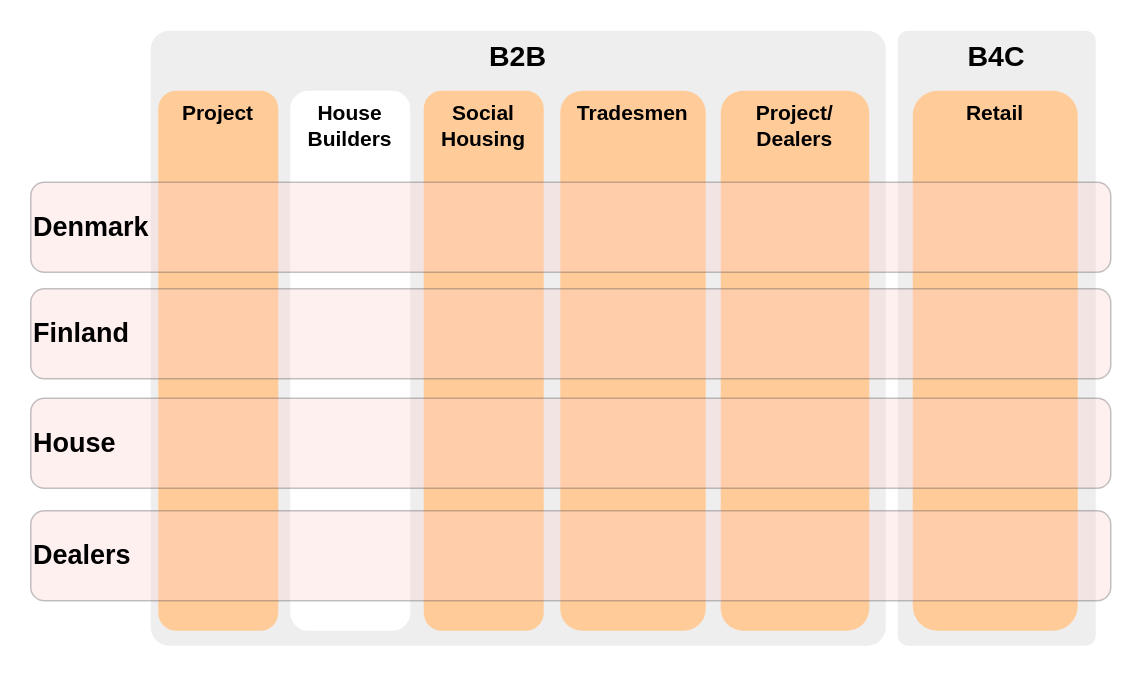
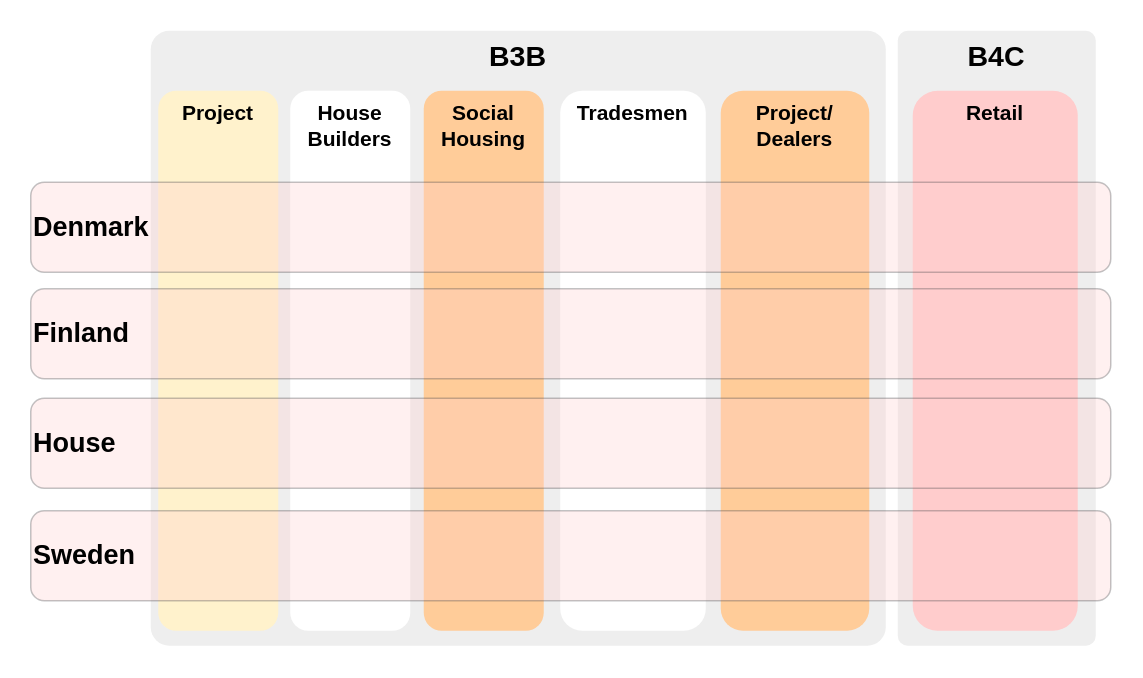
(518, 52) -> (518, 52)
(218, 112) -> (218, 112)
(633, 112) -> (633, 112)
(995, 112) -> (995, 112)
(67, 556) -> (64, 556)
